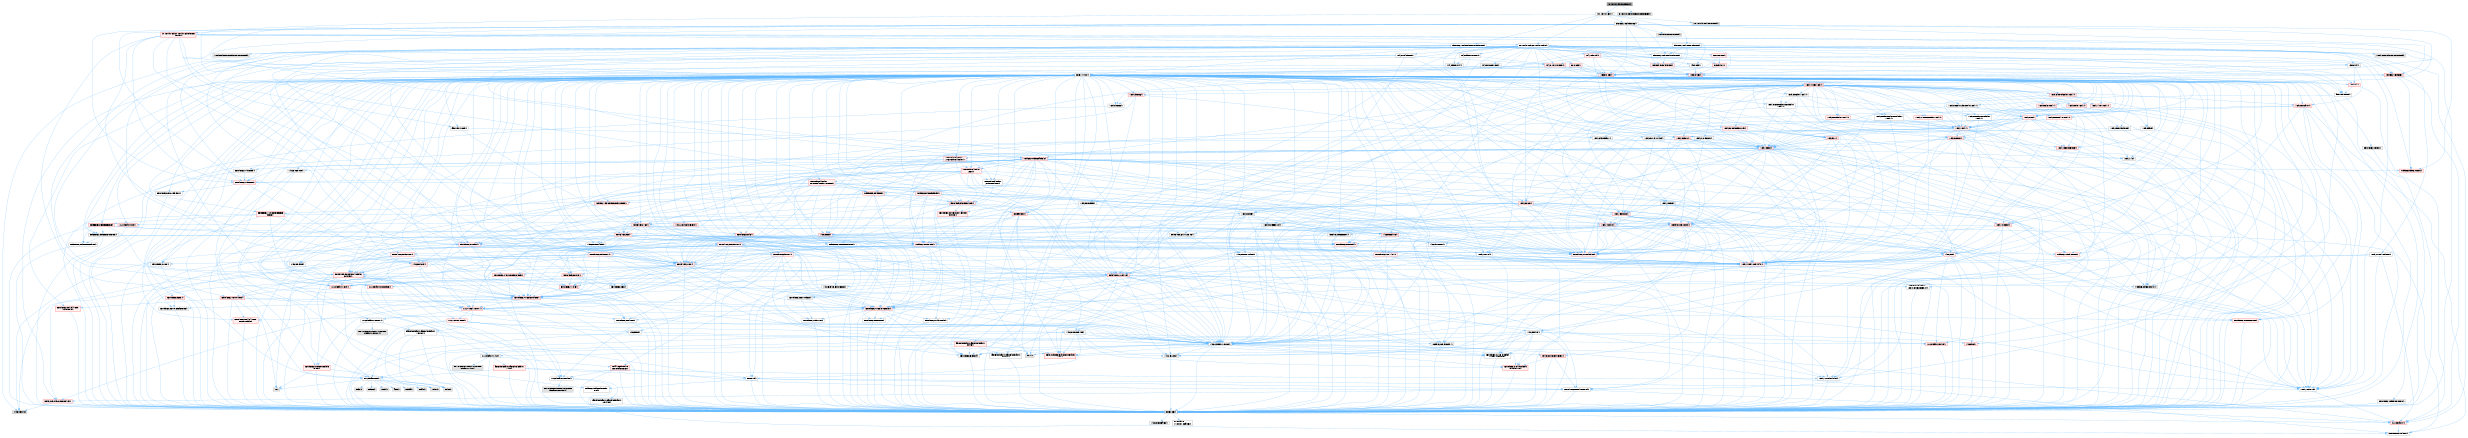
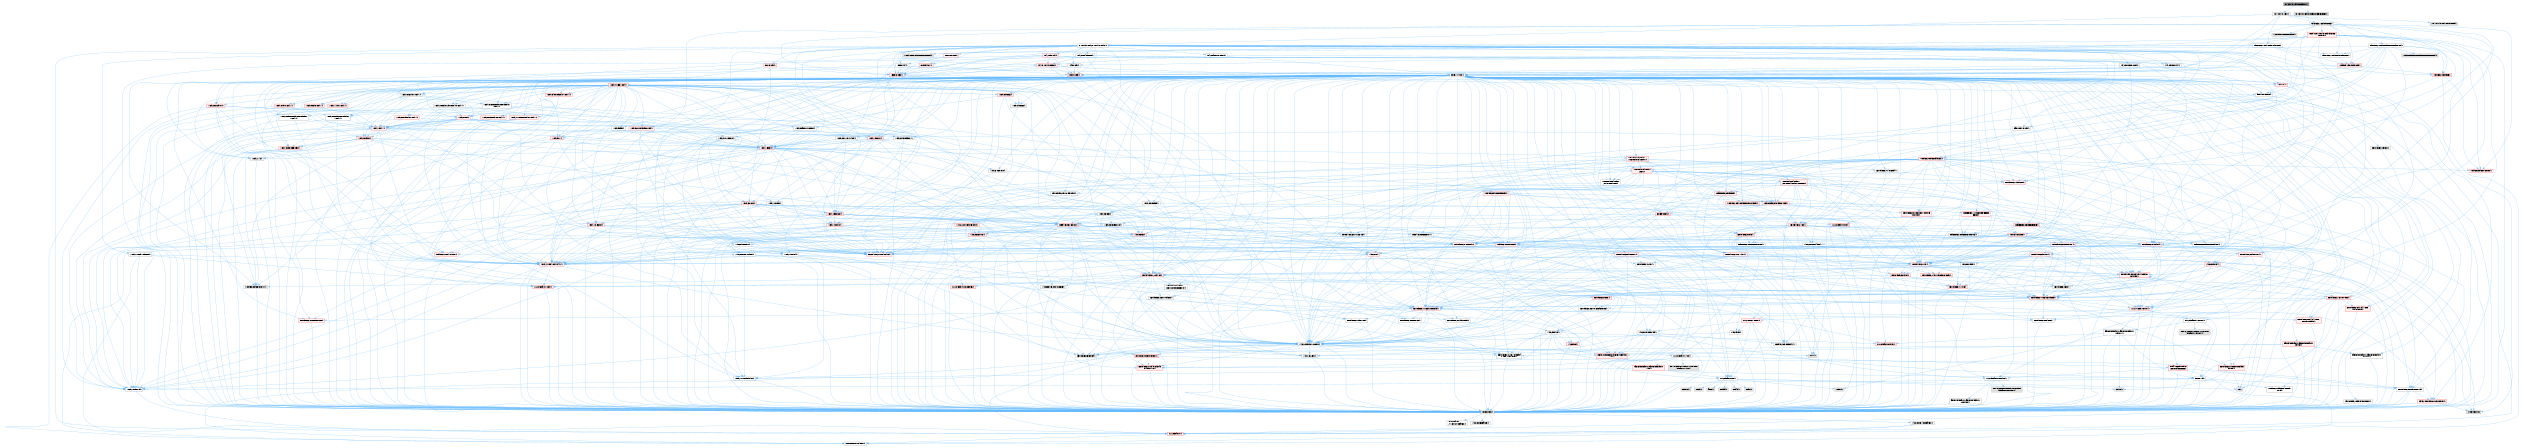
(178, 35) -> (2322, 35)
(2120, 128) -> (805, 128)
none -> (1922, 423)
